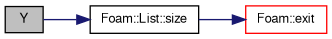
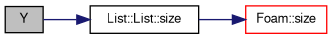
(144, 20) -> (144, 20)
(286, 20) -> (286, 20)
